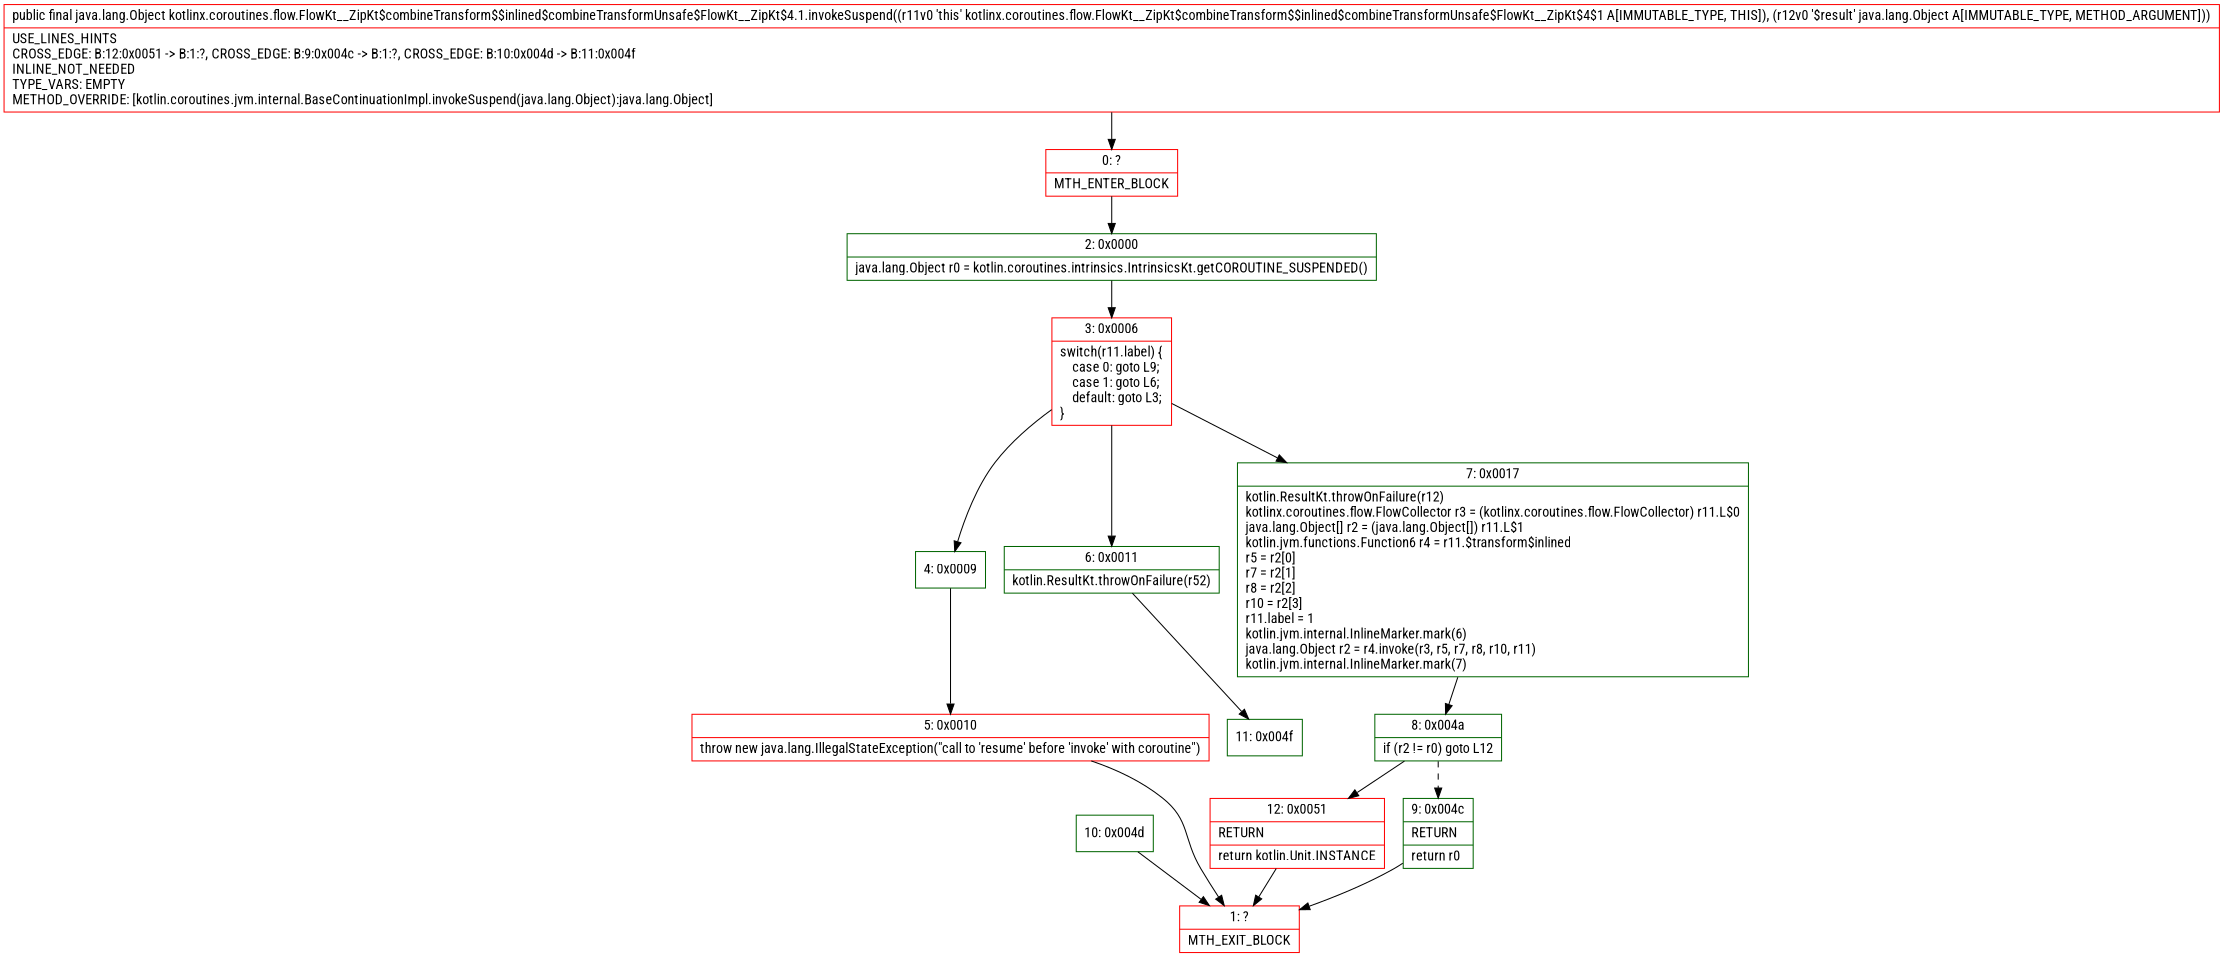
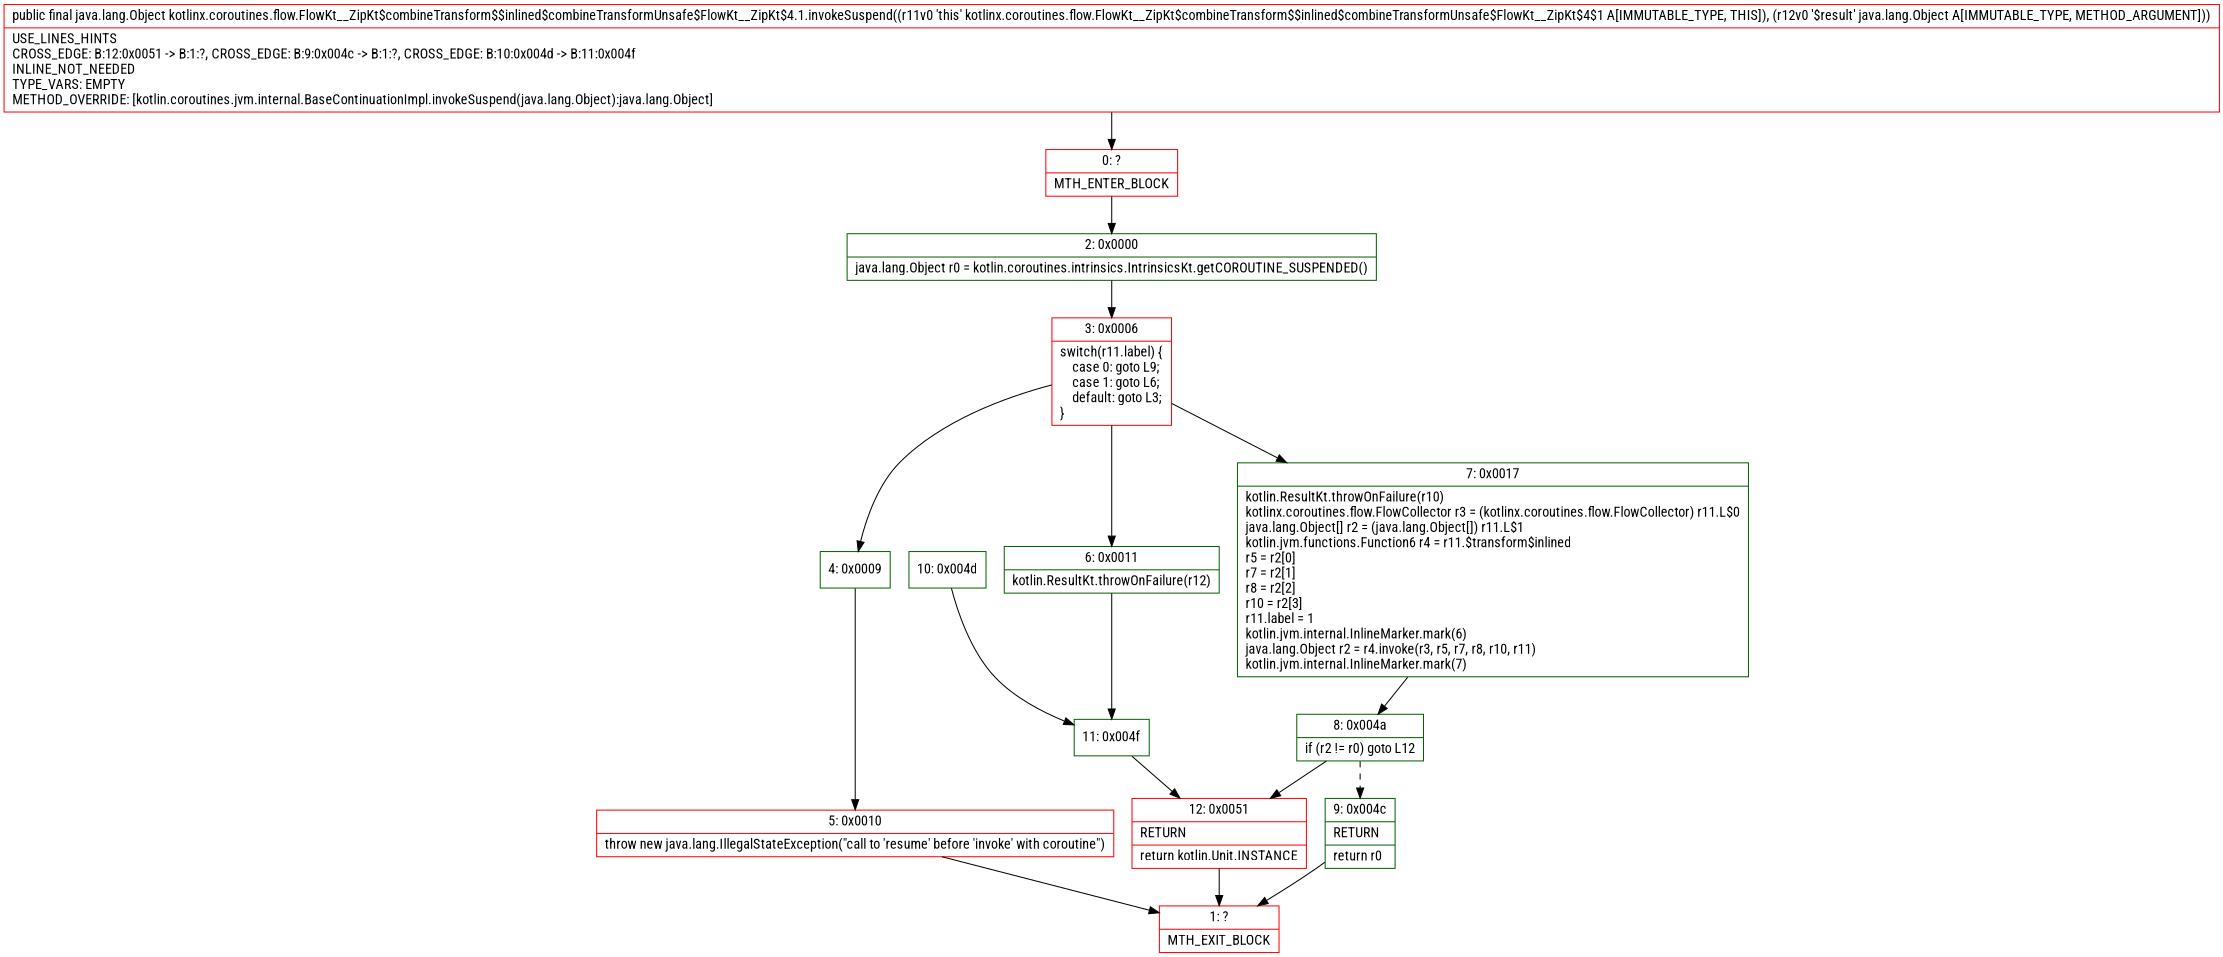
(1345, 497) -> (1345, 497)
(1112, 581) -> (1112, 581)
none -> (1152, 774)
(1169, 876) -> (989, 671)
